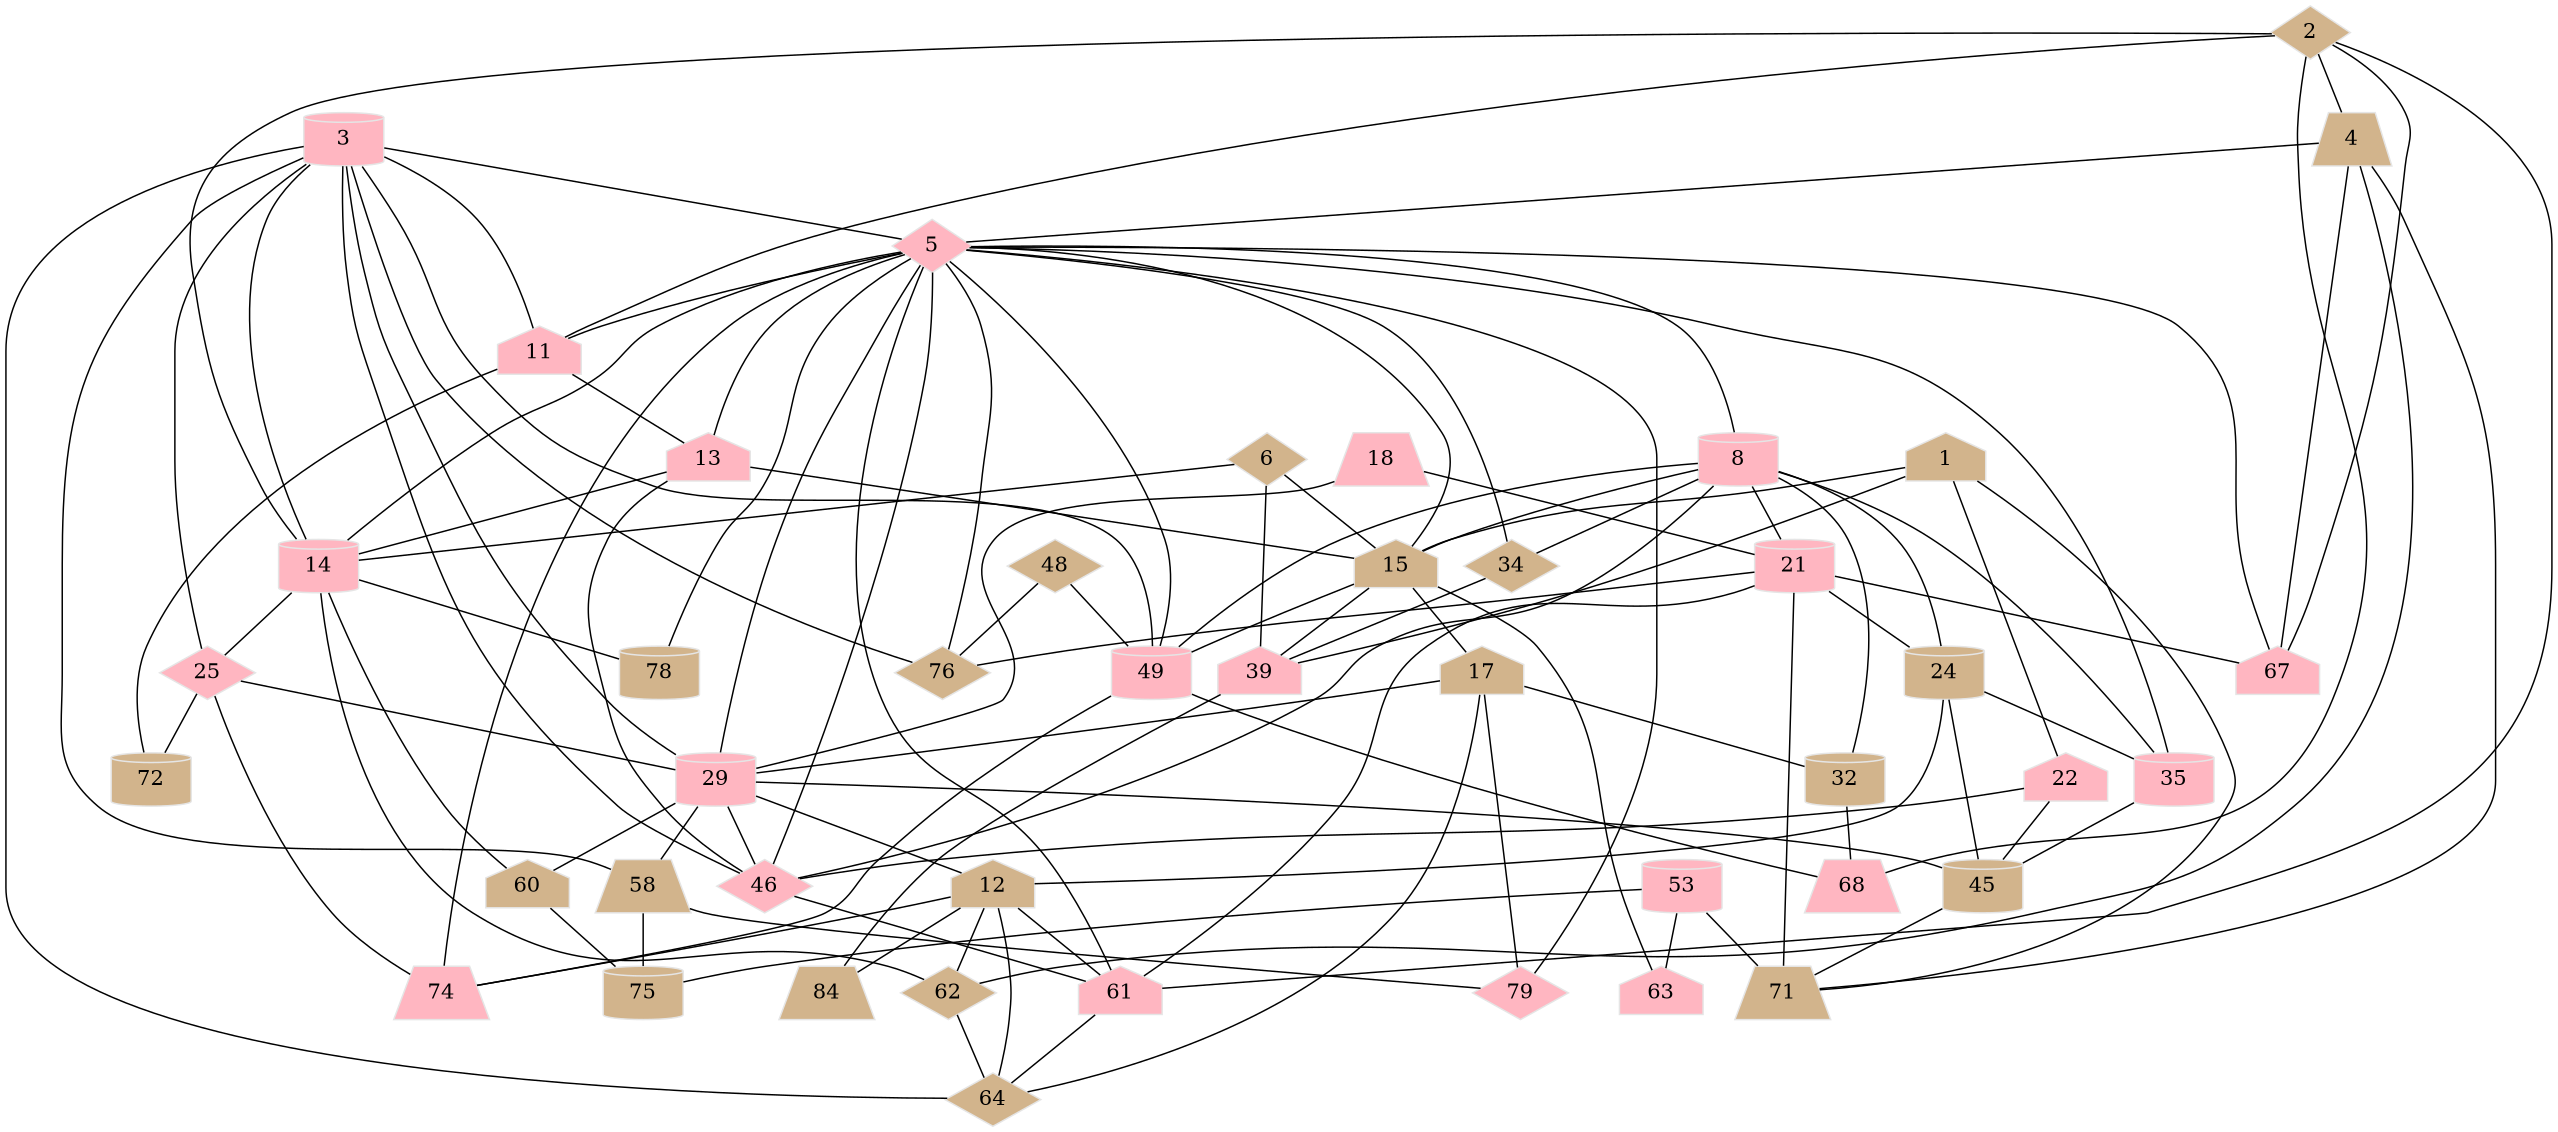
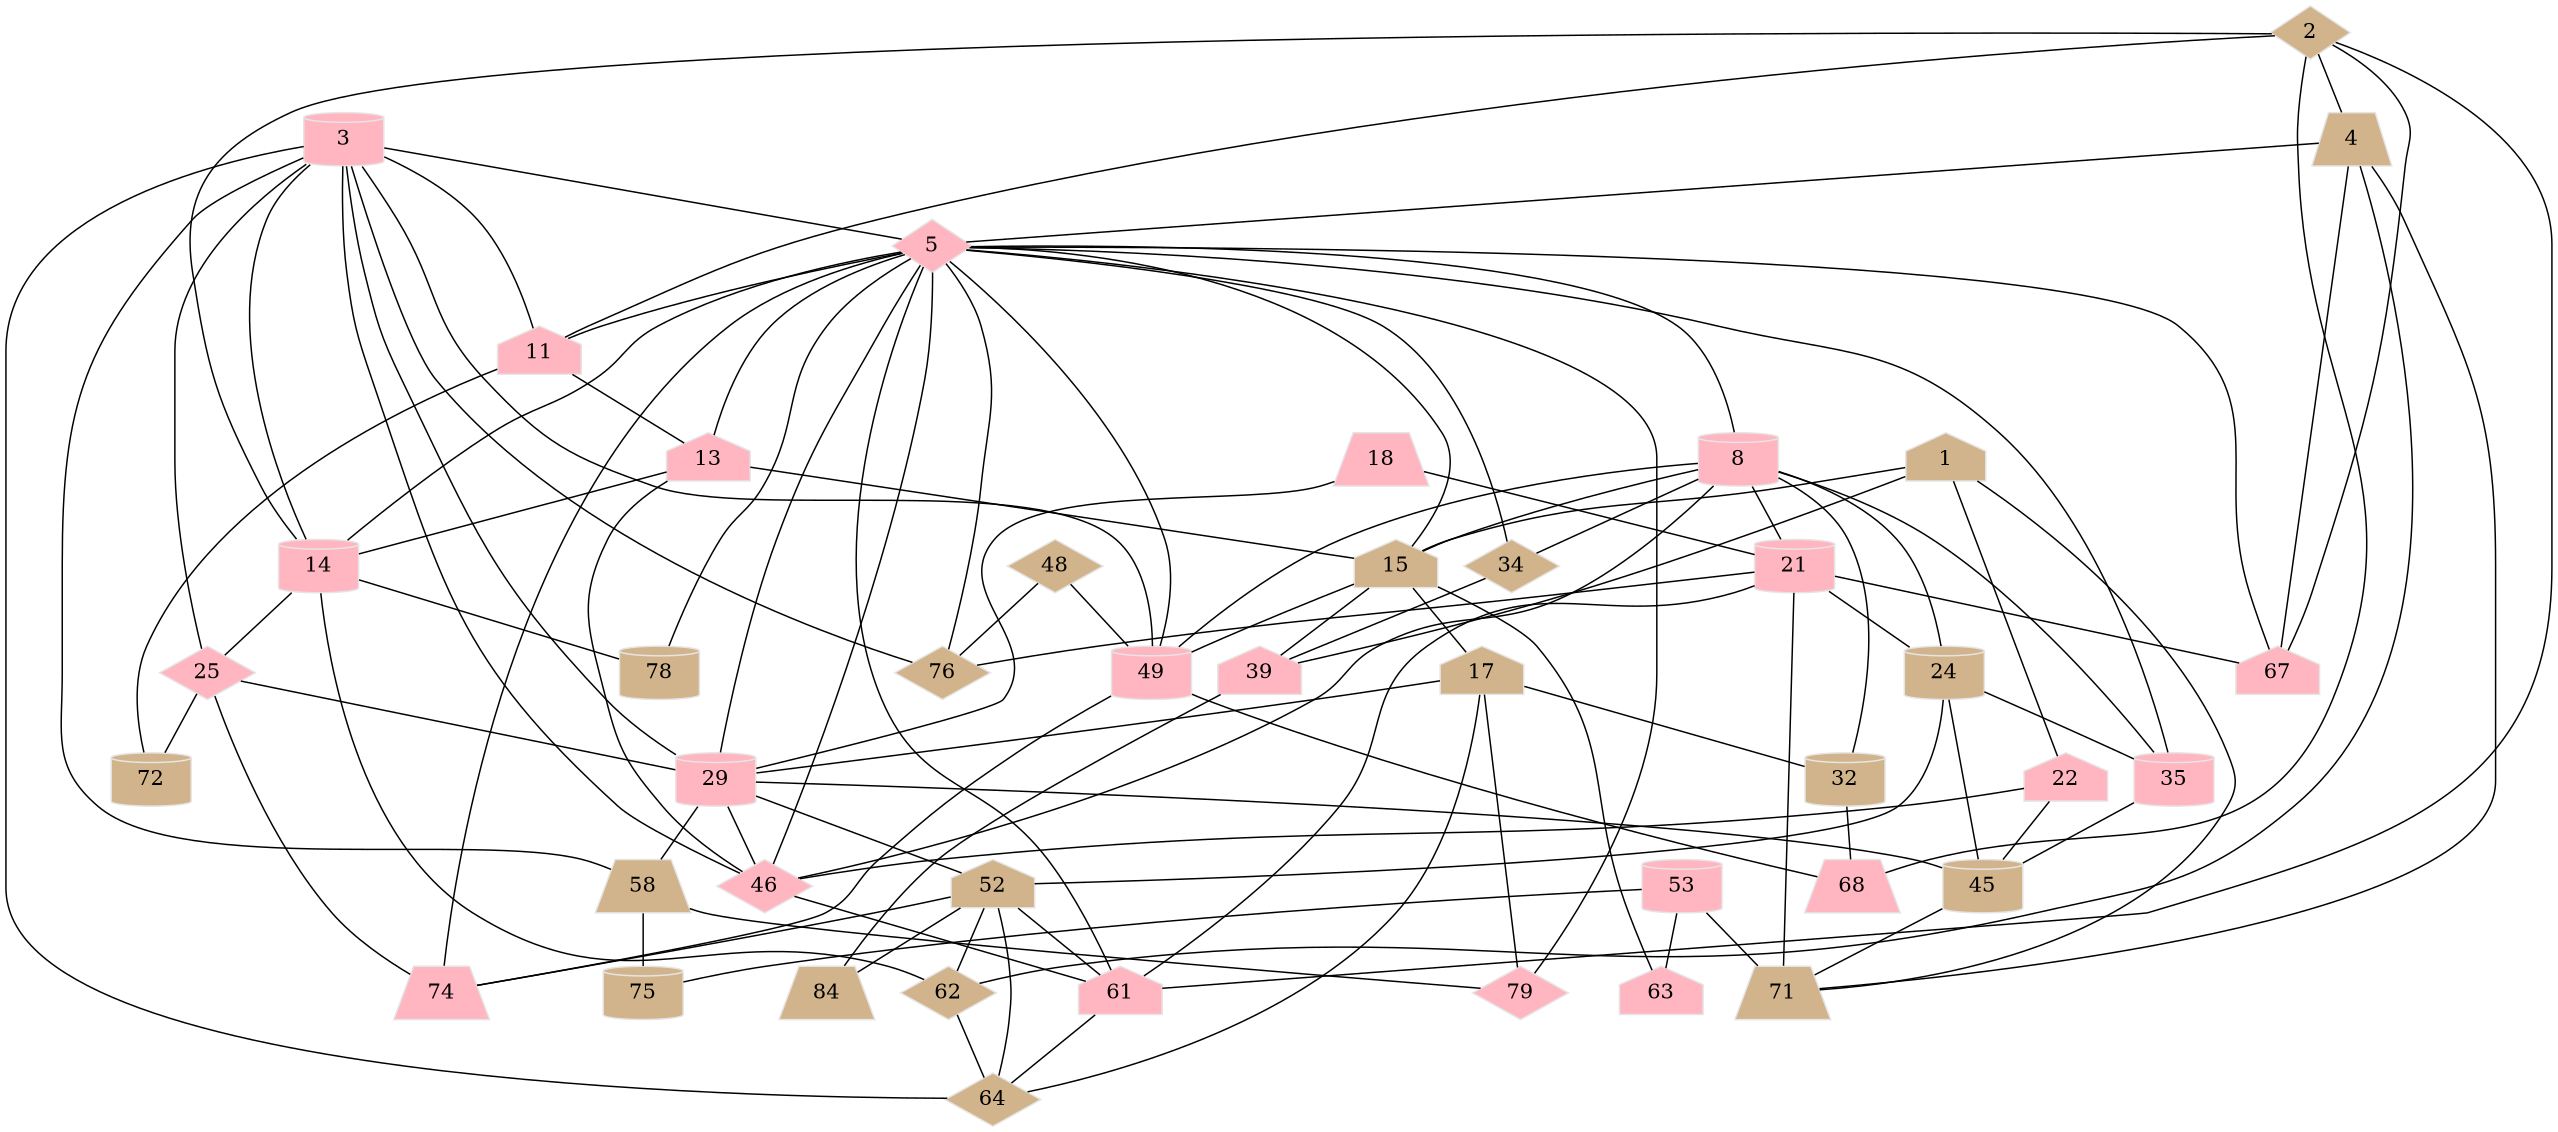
(1267, 459) -> none
(528, 886) -> none
(993, 886) -> (993, 886)
